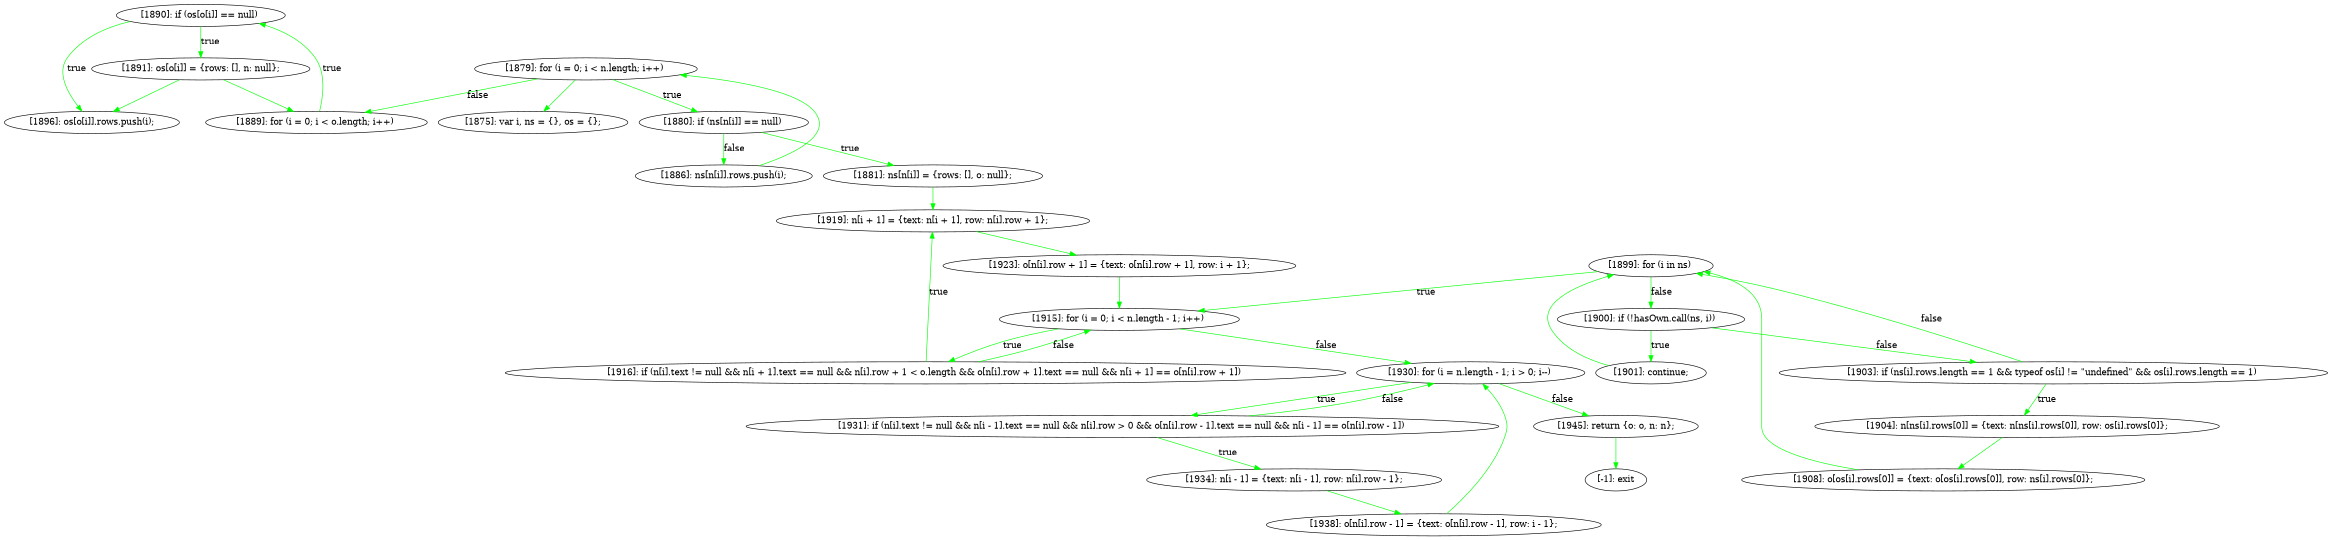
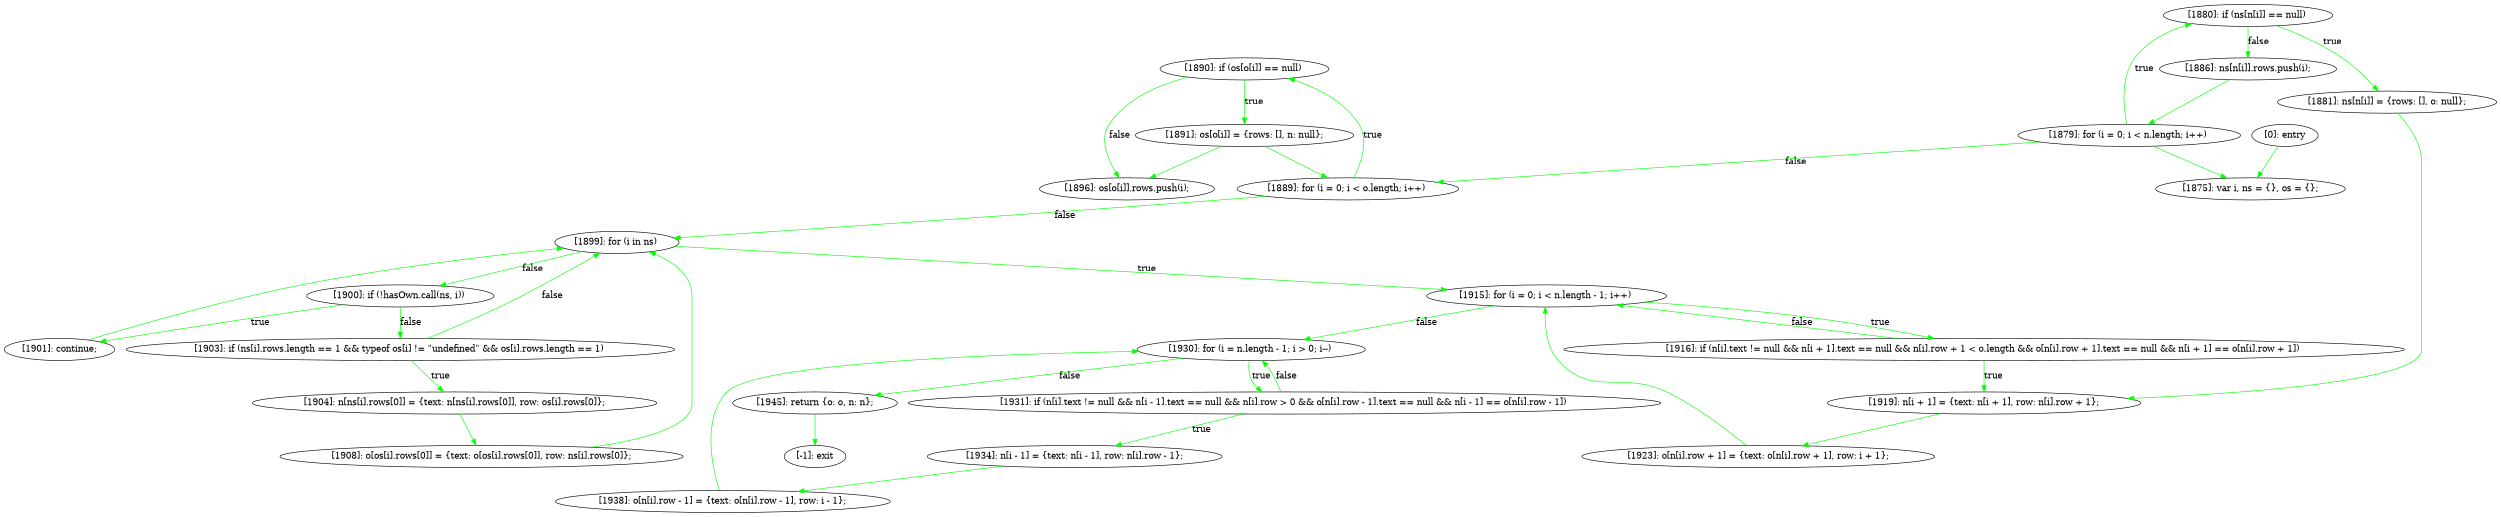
(77, 69) -> (1120, 135)
none -> (2285, 135)
none -> (973, 218)
